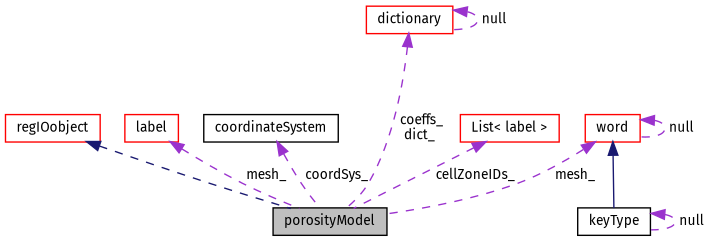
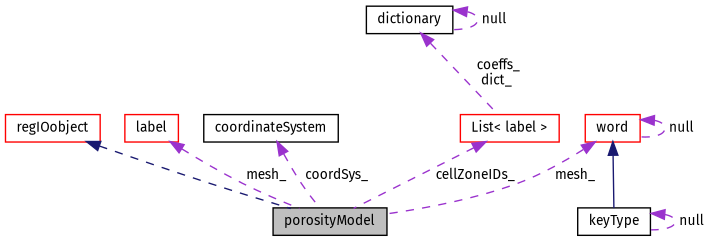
(410, 20) -> (410, 20)
(390, 133) -> (464, 79)
